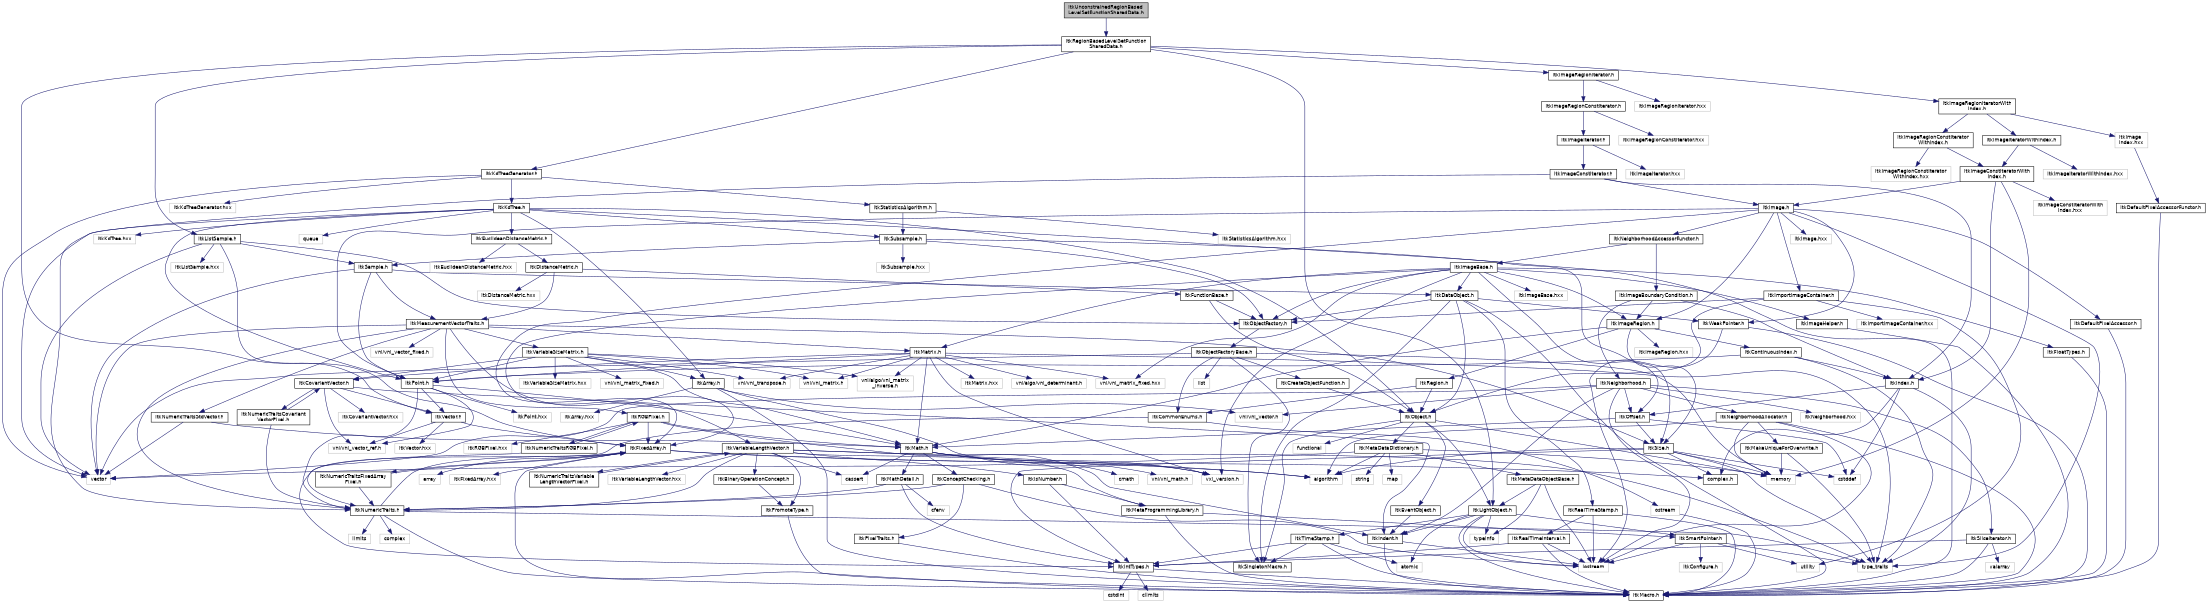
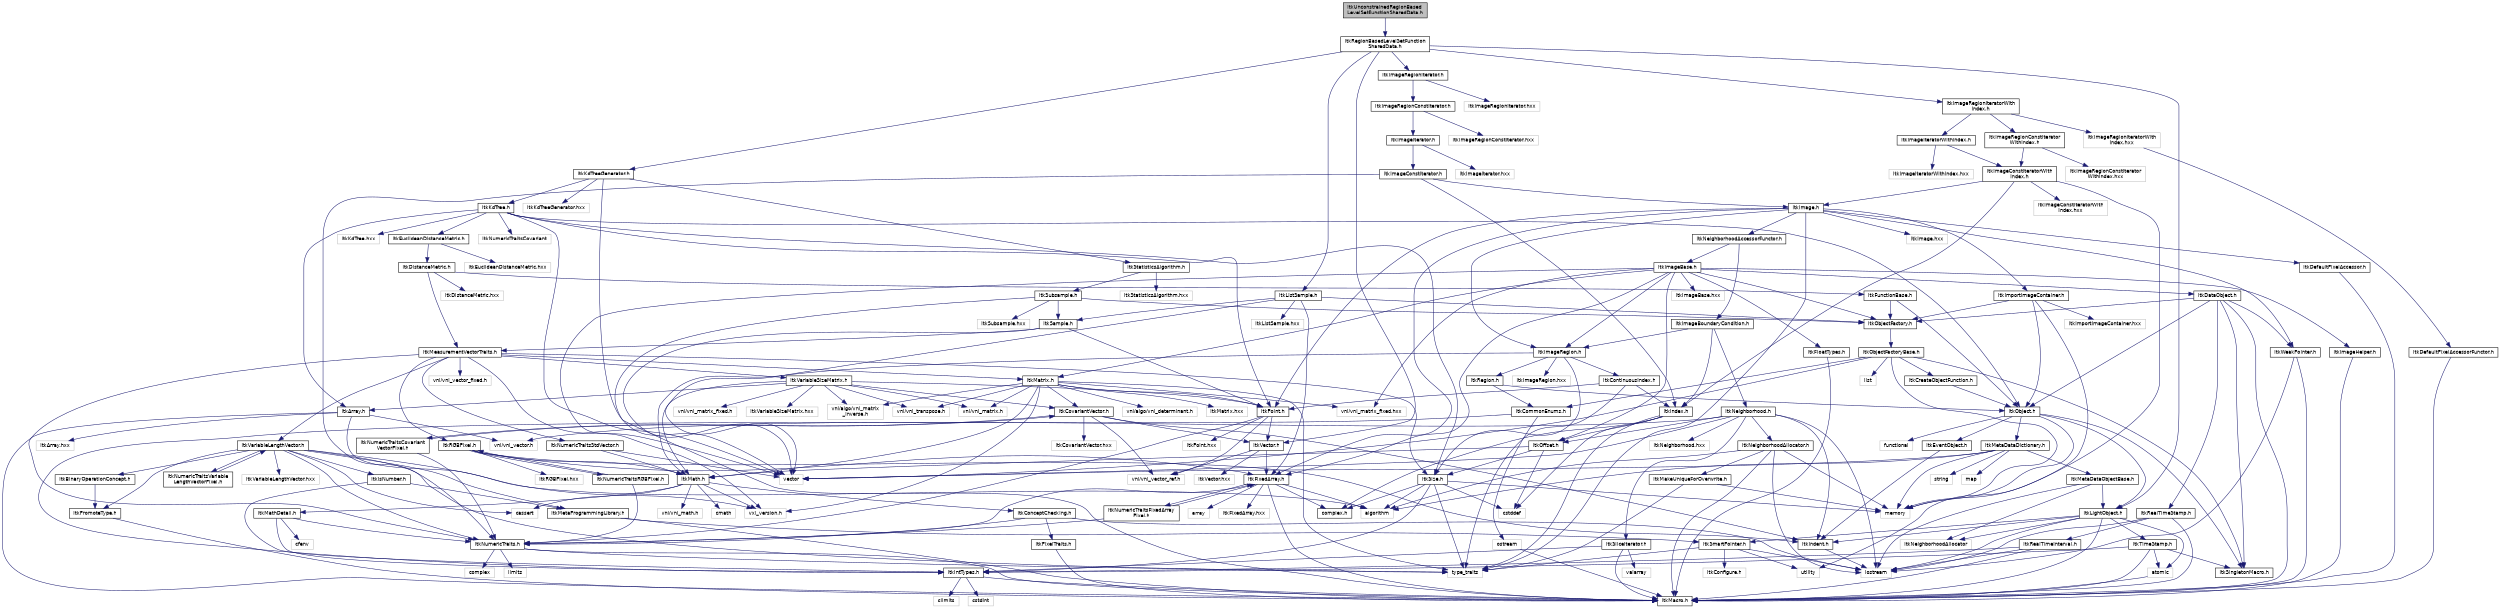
(2131, 140) -> (2122, 140)
(667, 221) -> none
(311, 239) -> (515, 239)
(780, 281) -> none
(700, 413) -> none
(1484, 539) -> (1936, 544)
(1492, 588) -> (1923, 597)
